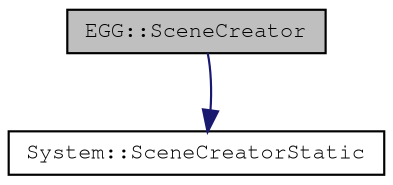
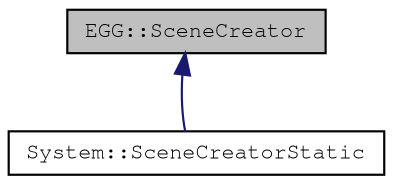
(211, 82) -> (182, 103)
